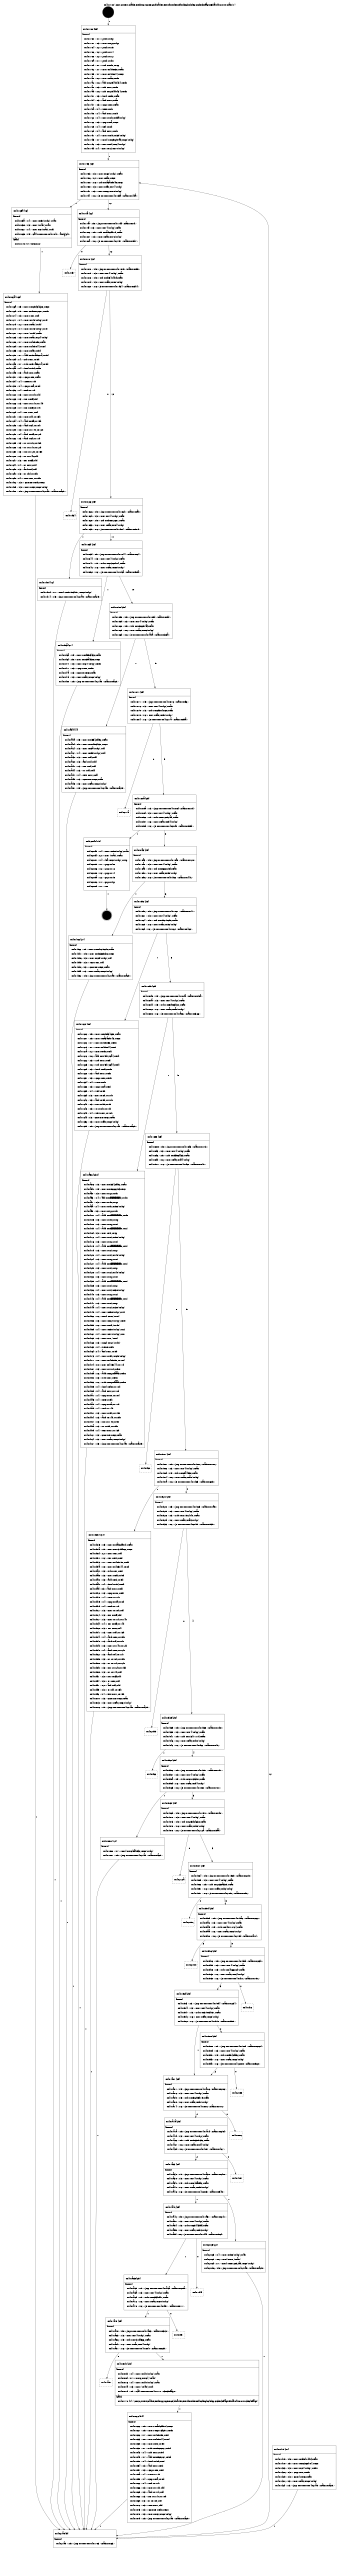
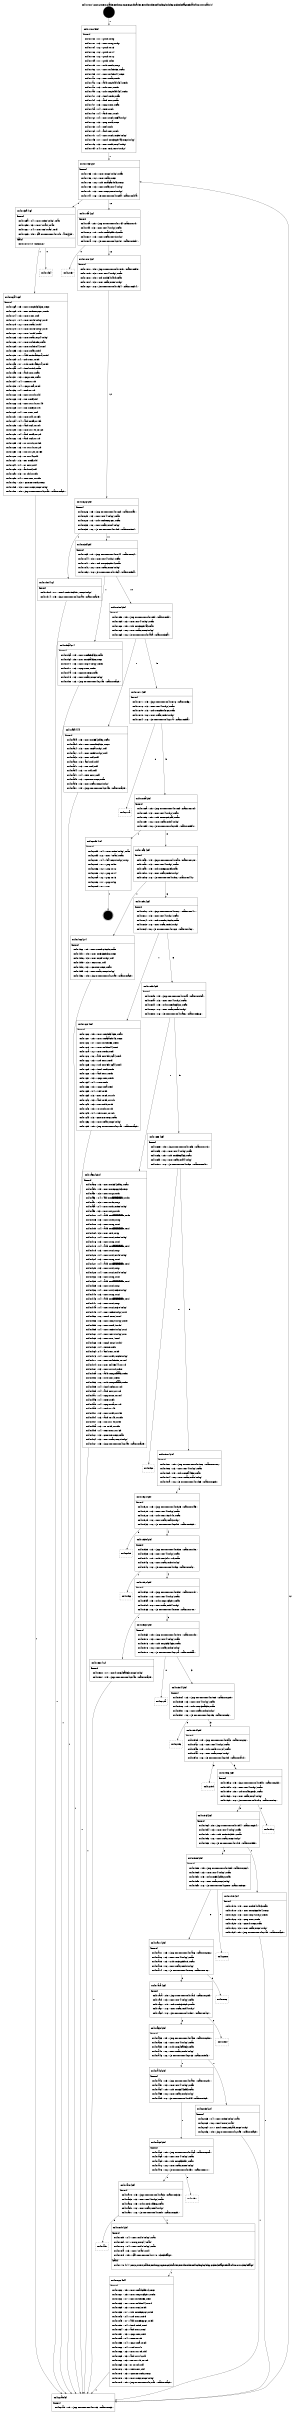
(89, 401) -> (46, 258)
(119, 1621) -> none
(195, 2049) -> (256, 1868)
(197, 2292) -> none
